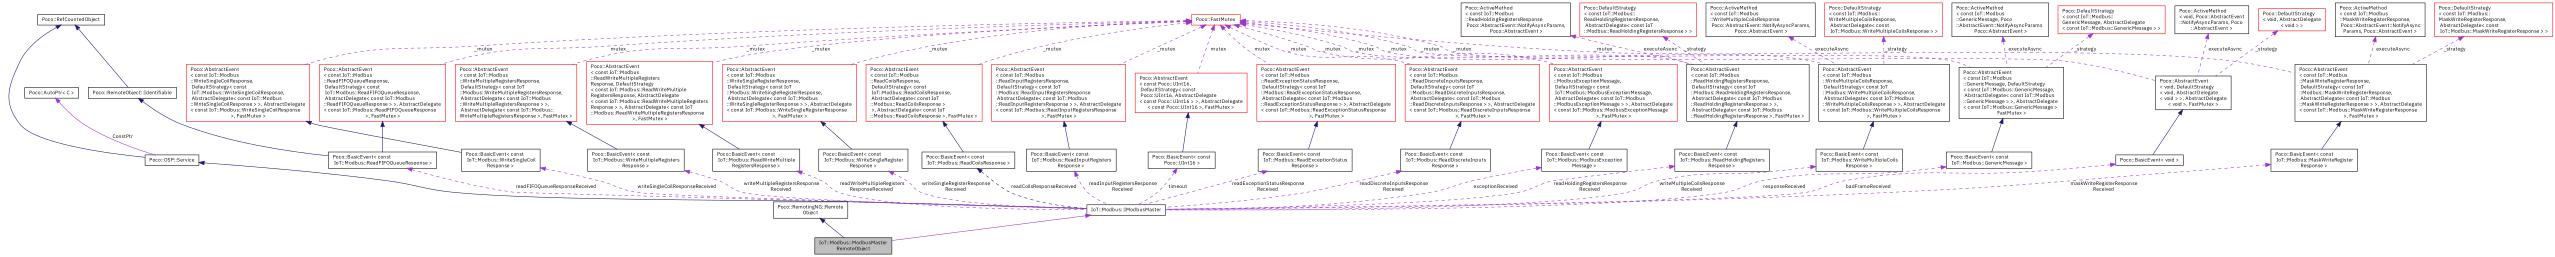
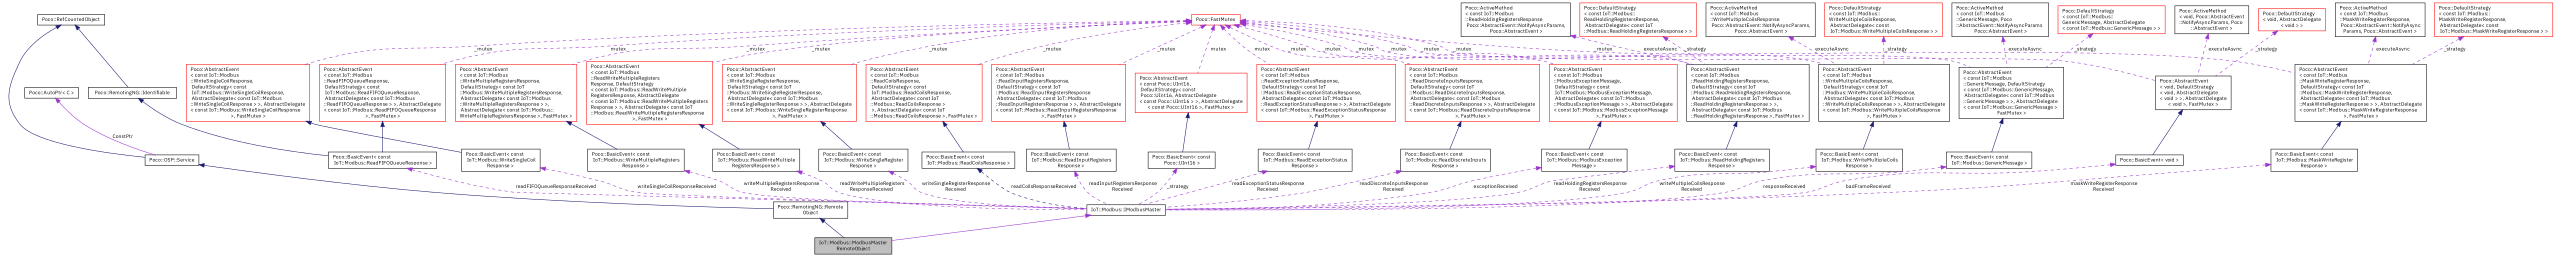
(132, 93) -> (132, 93)
(1177, 187) -> (1177, 187)
(645, 199) -> (488, 196)
